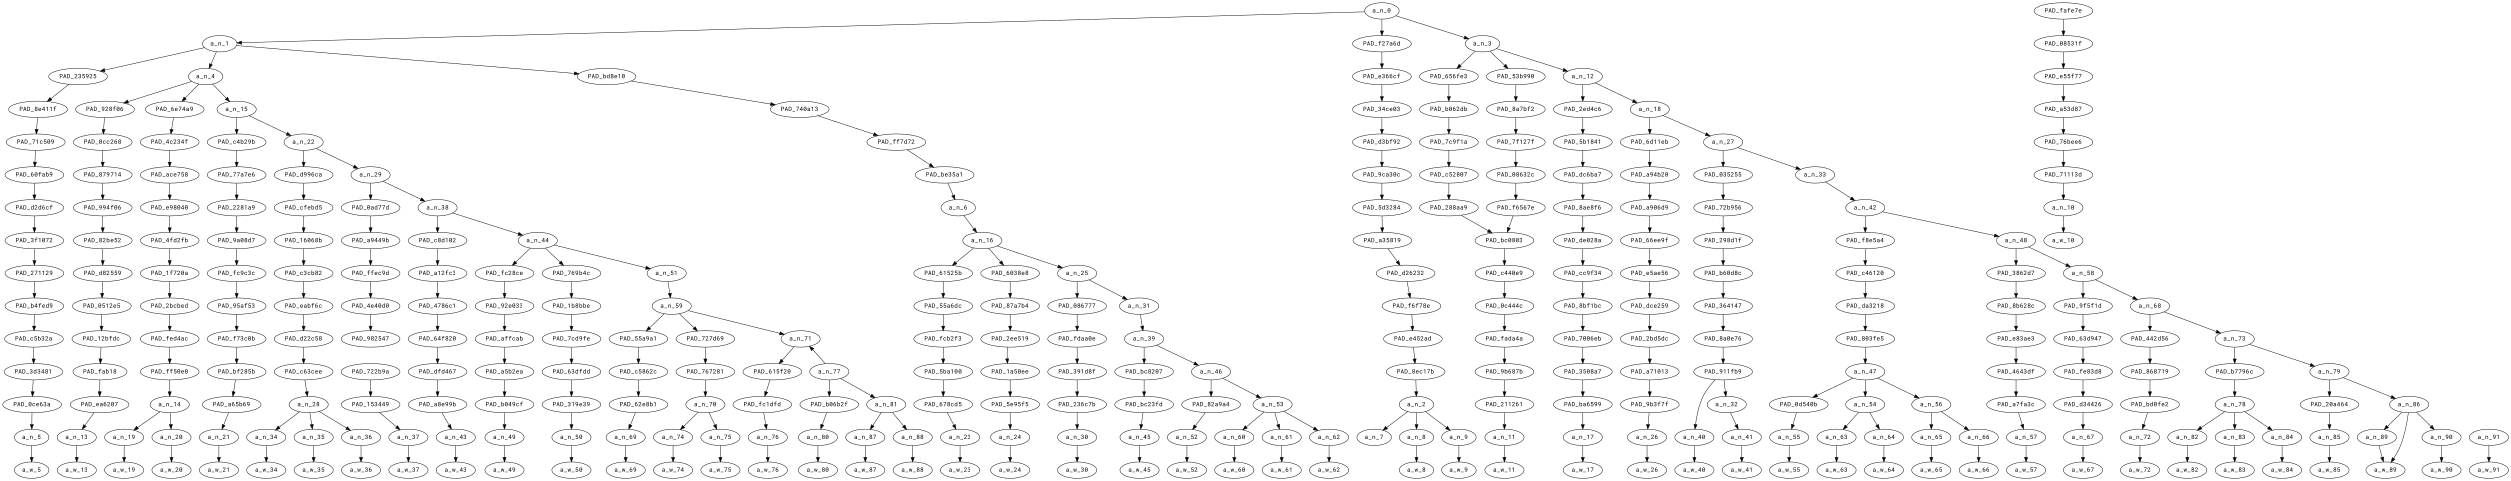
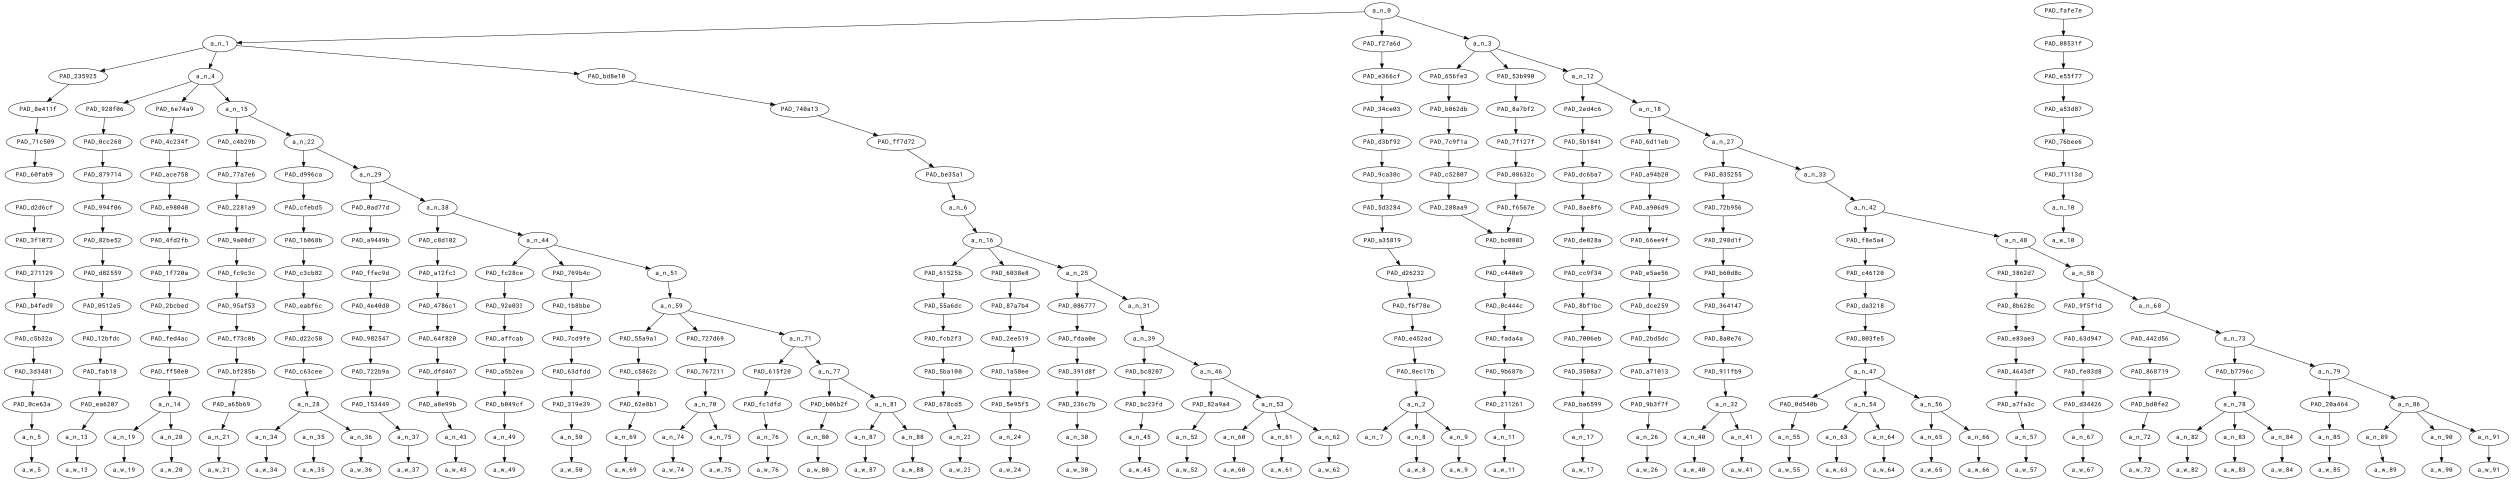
(34, 189) -> none
(2150, 320) -> none
none -> (371, 353)
(1007, 353) -> (1013, 358)
(819, 357) -> (811, 354)
(705, 372) -> (705, 372)
(1701, 400) -> (1712, 419)
(311, 419) -> none
(2404, 436) -> (2447, 420)
